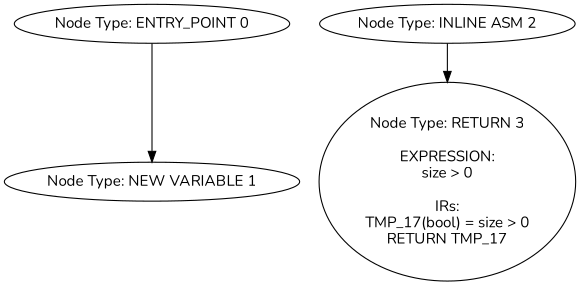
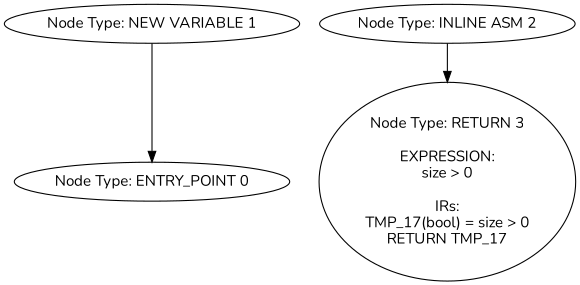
(152, 97) -> (152, 97)
